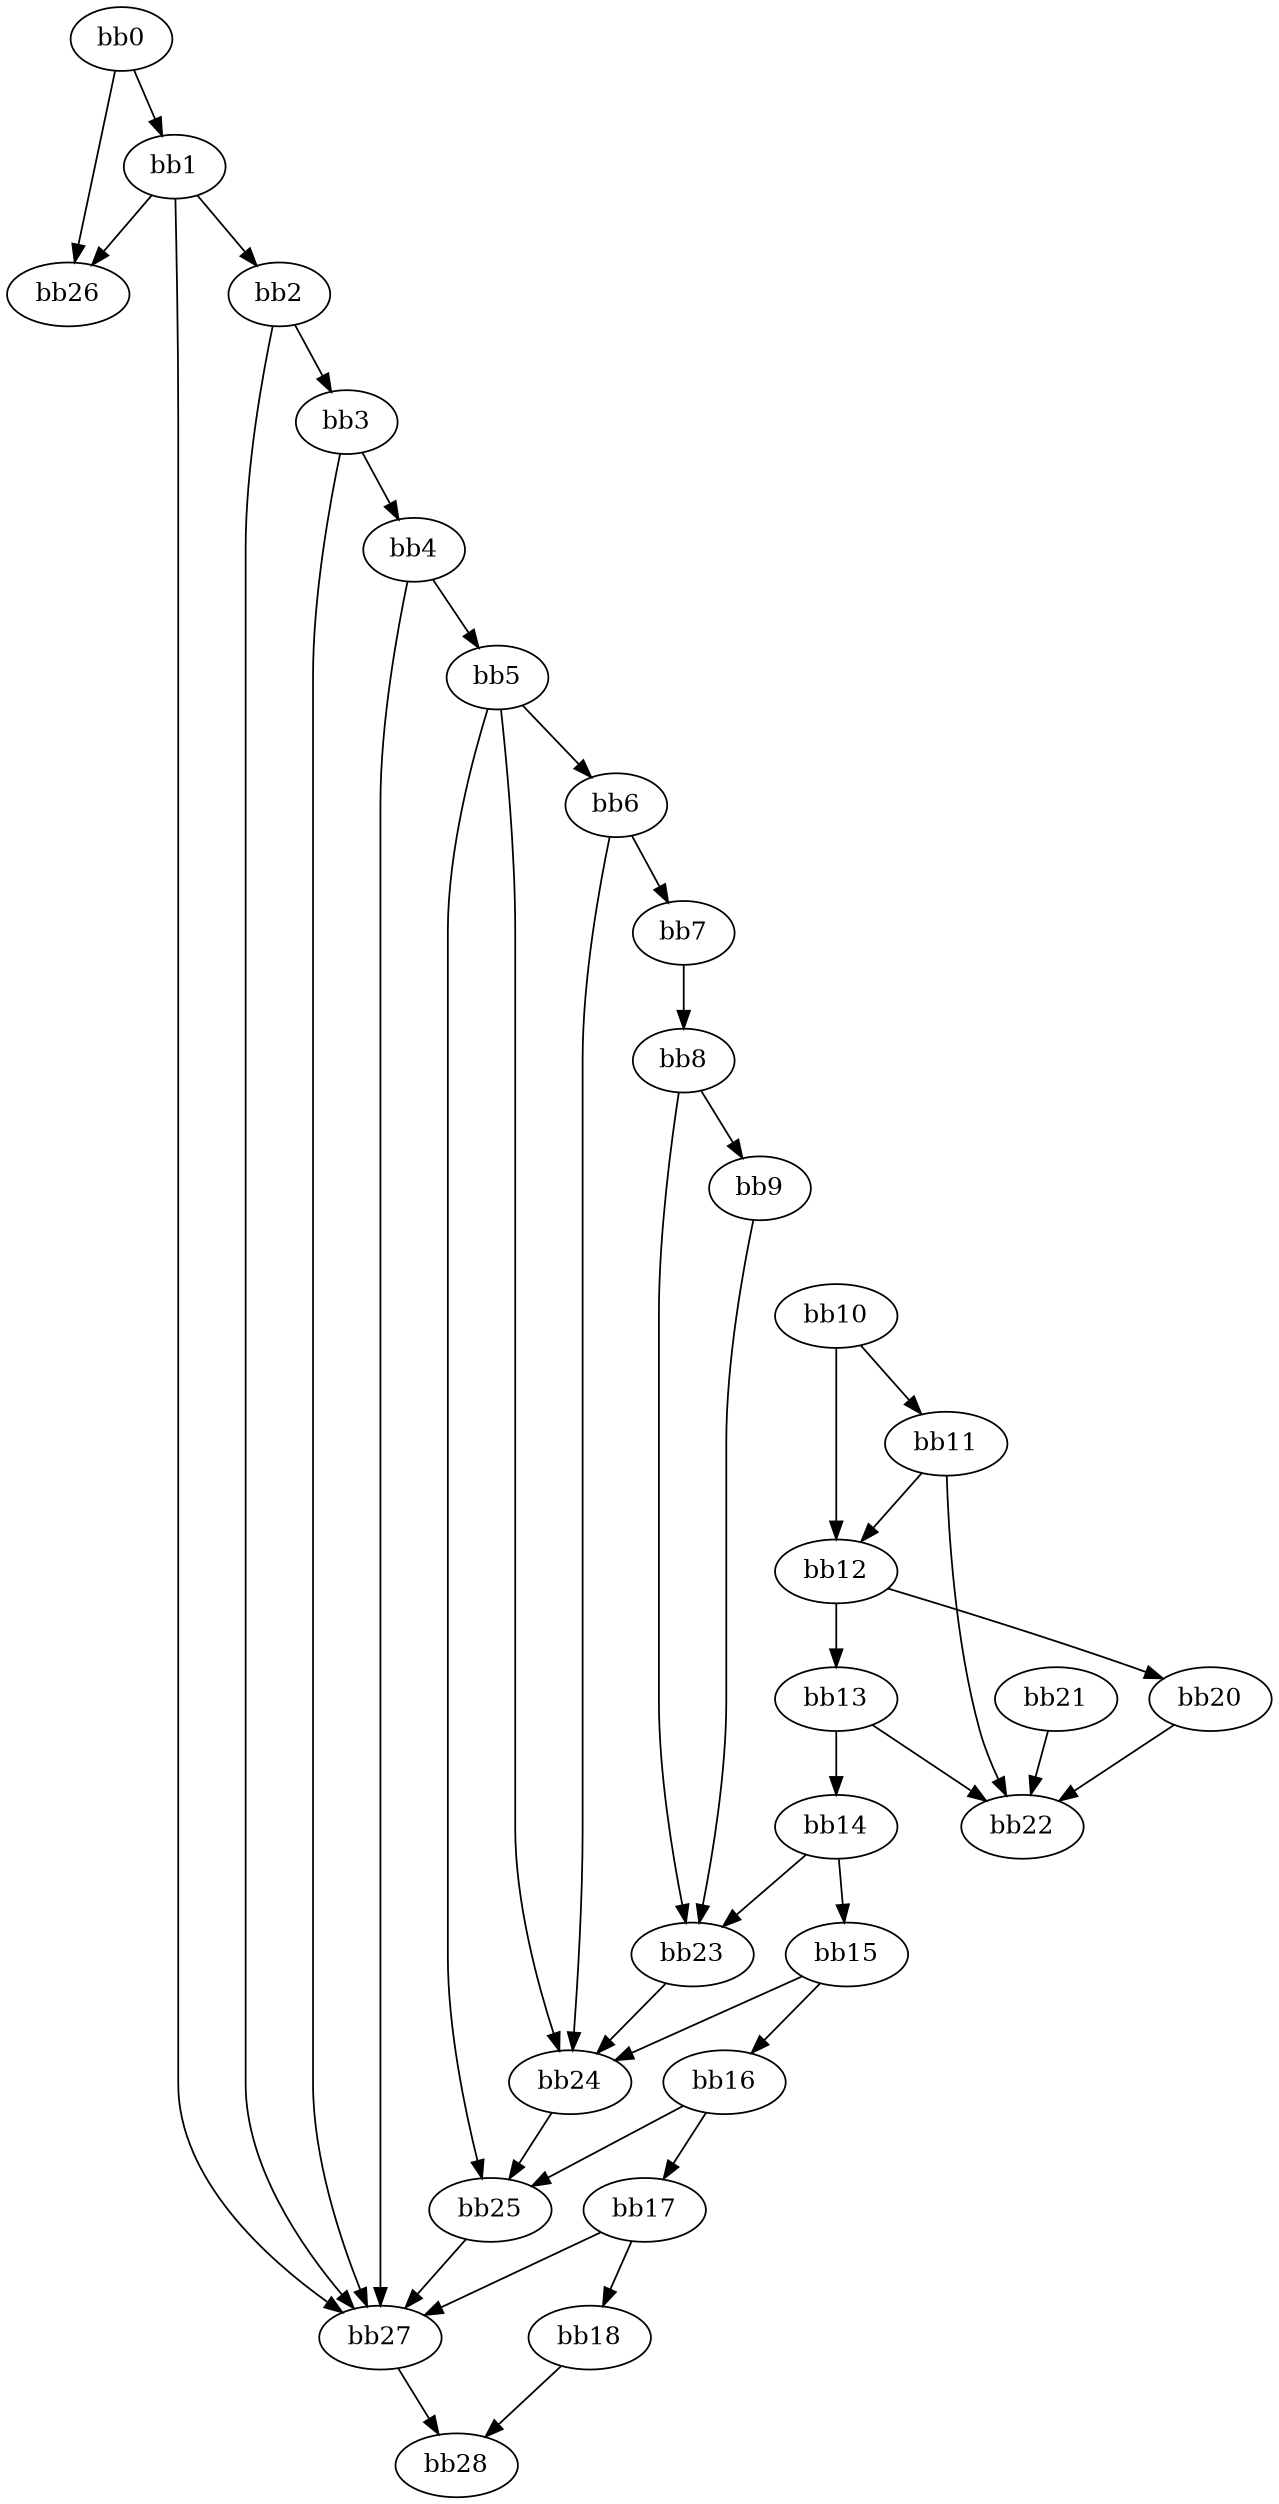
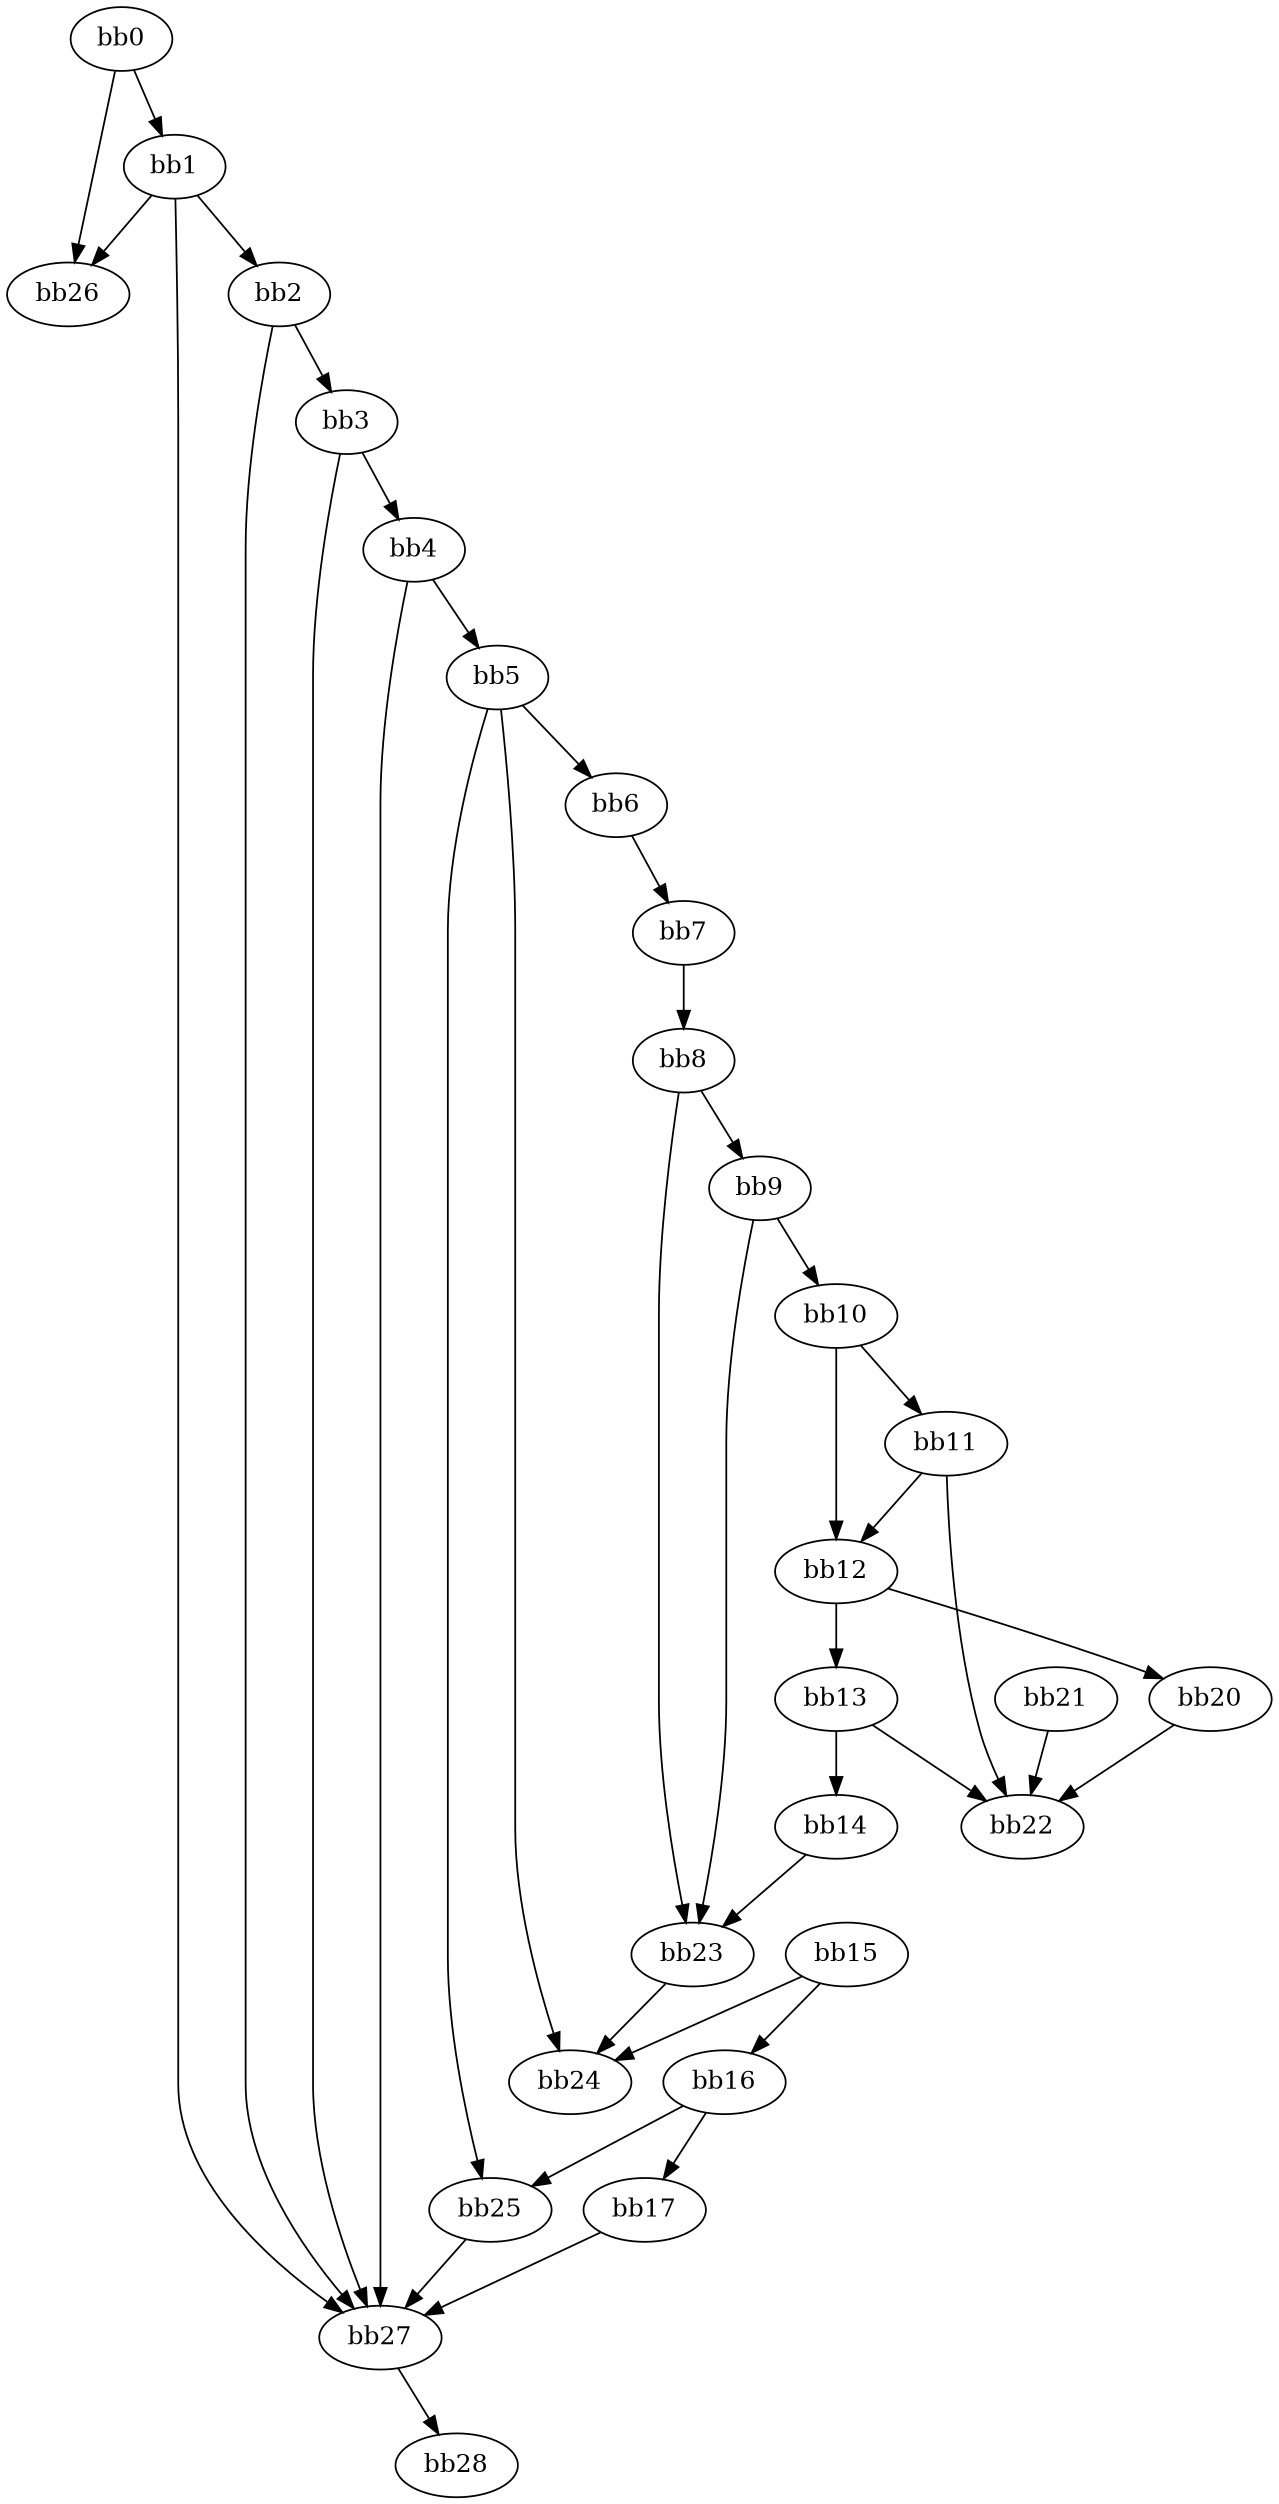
none -> (793, 1244)
(583, 1434) -> none
(841, 1882) -> none
(535, 2138) -> none
(590, 2338) -> none
